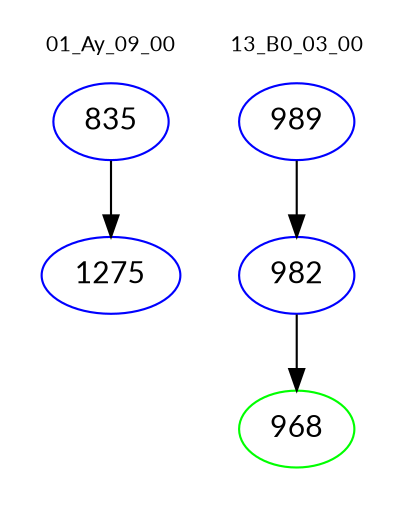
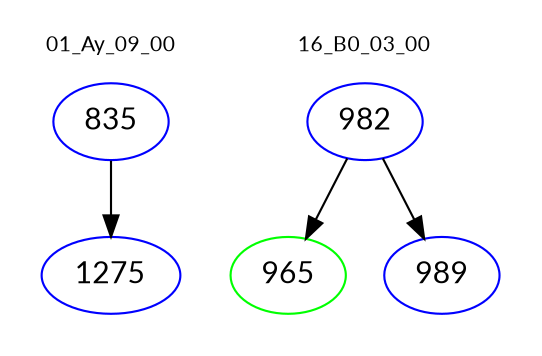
(298, 46) -> (365, 46)
(297, 188) -> (399, 189)
(297, 429) -> (288, 275)
